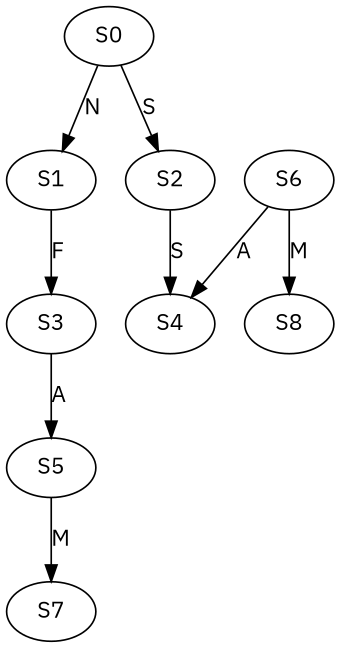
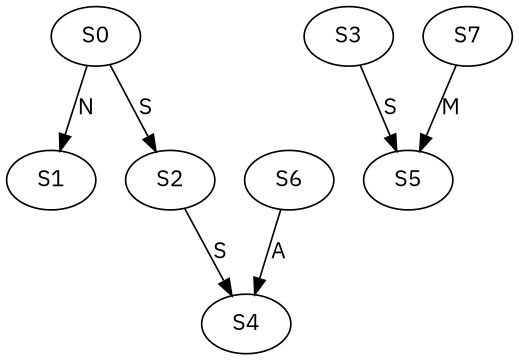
(51, 244) -> none
(289, 324) -> none
(60, 396) -> (391, 108)
(51, 531) -> (441, 101)
